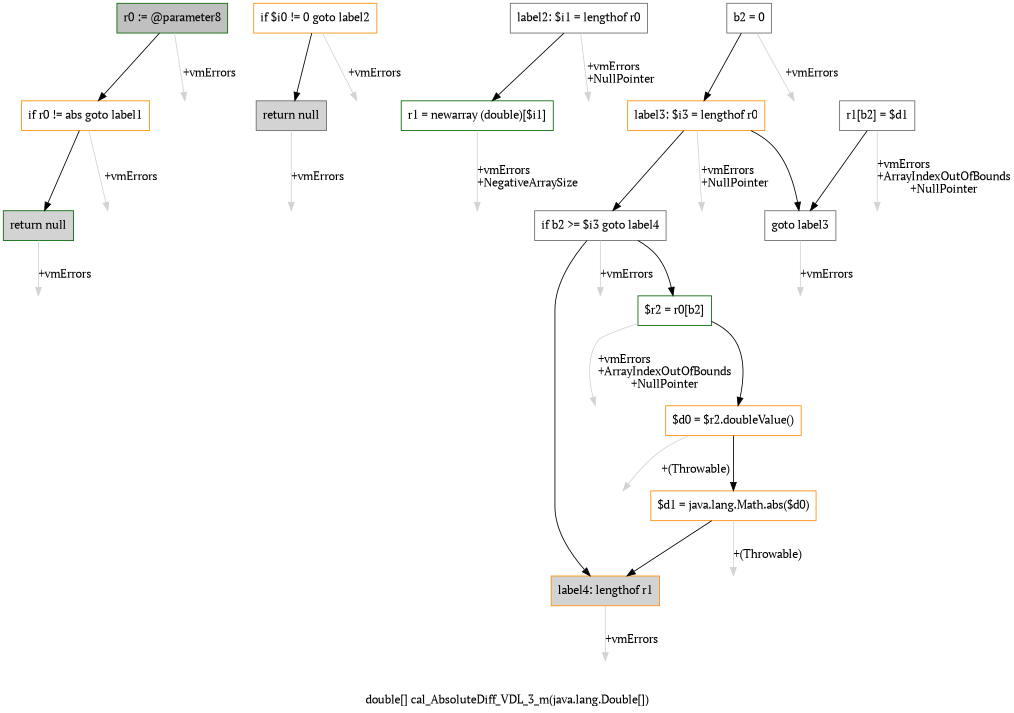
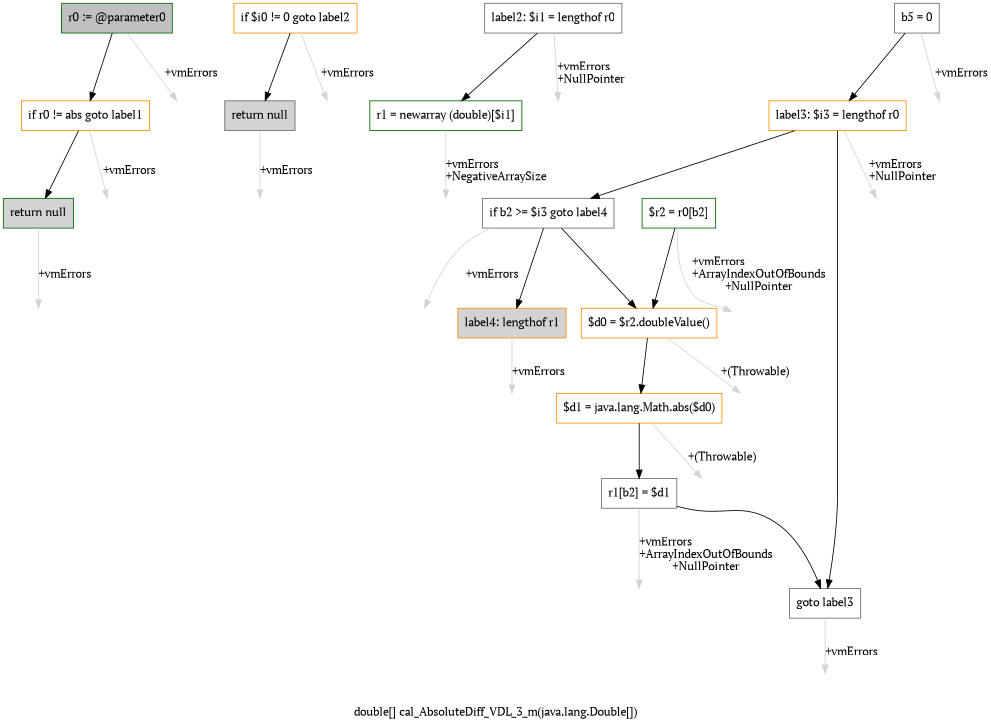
(172, 18) -> (117, 18)
(749, 18) -> (917, 18)
(660, 260) -> (596, 265)
(673, 546) -> (639, 447)
